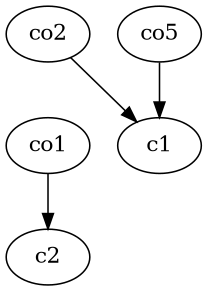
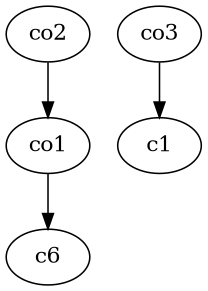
(160, 34) -> (160, 34)
(98, 84) -> (48, 82)
(48, 257) -> (48, 257)
